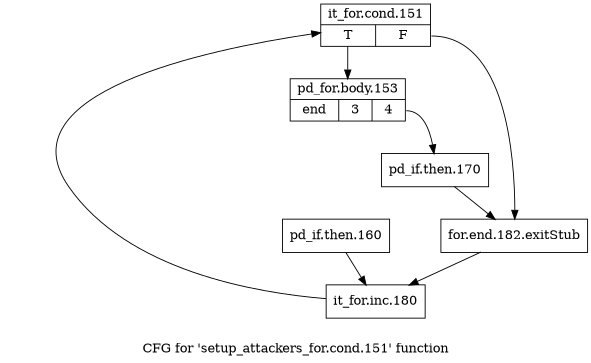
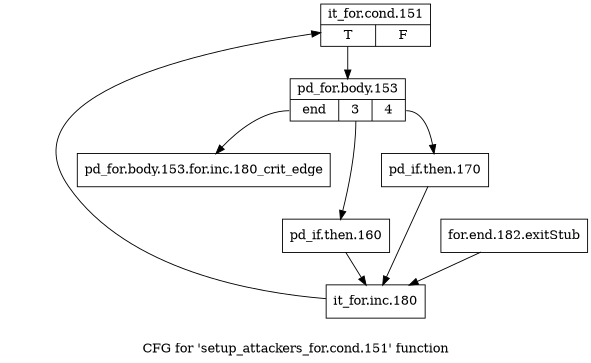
(502, 105) -> none
none -> (352, 166)
none -> (204, 170)
(471, 200) -> (407, 232)
